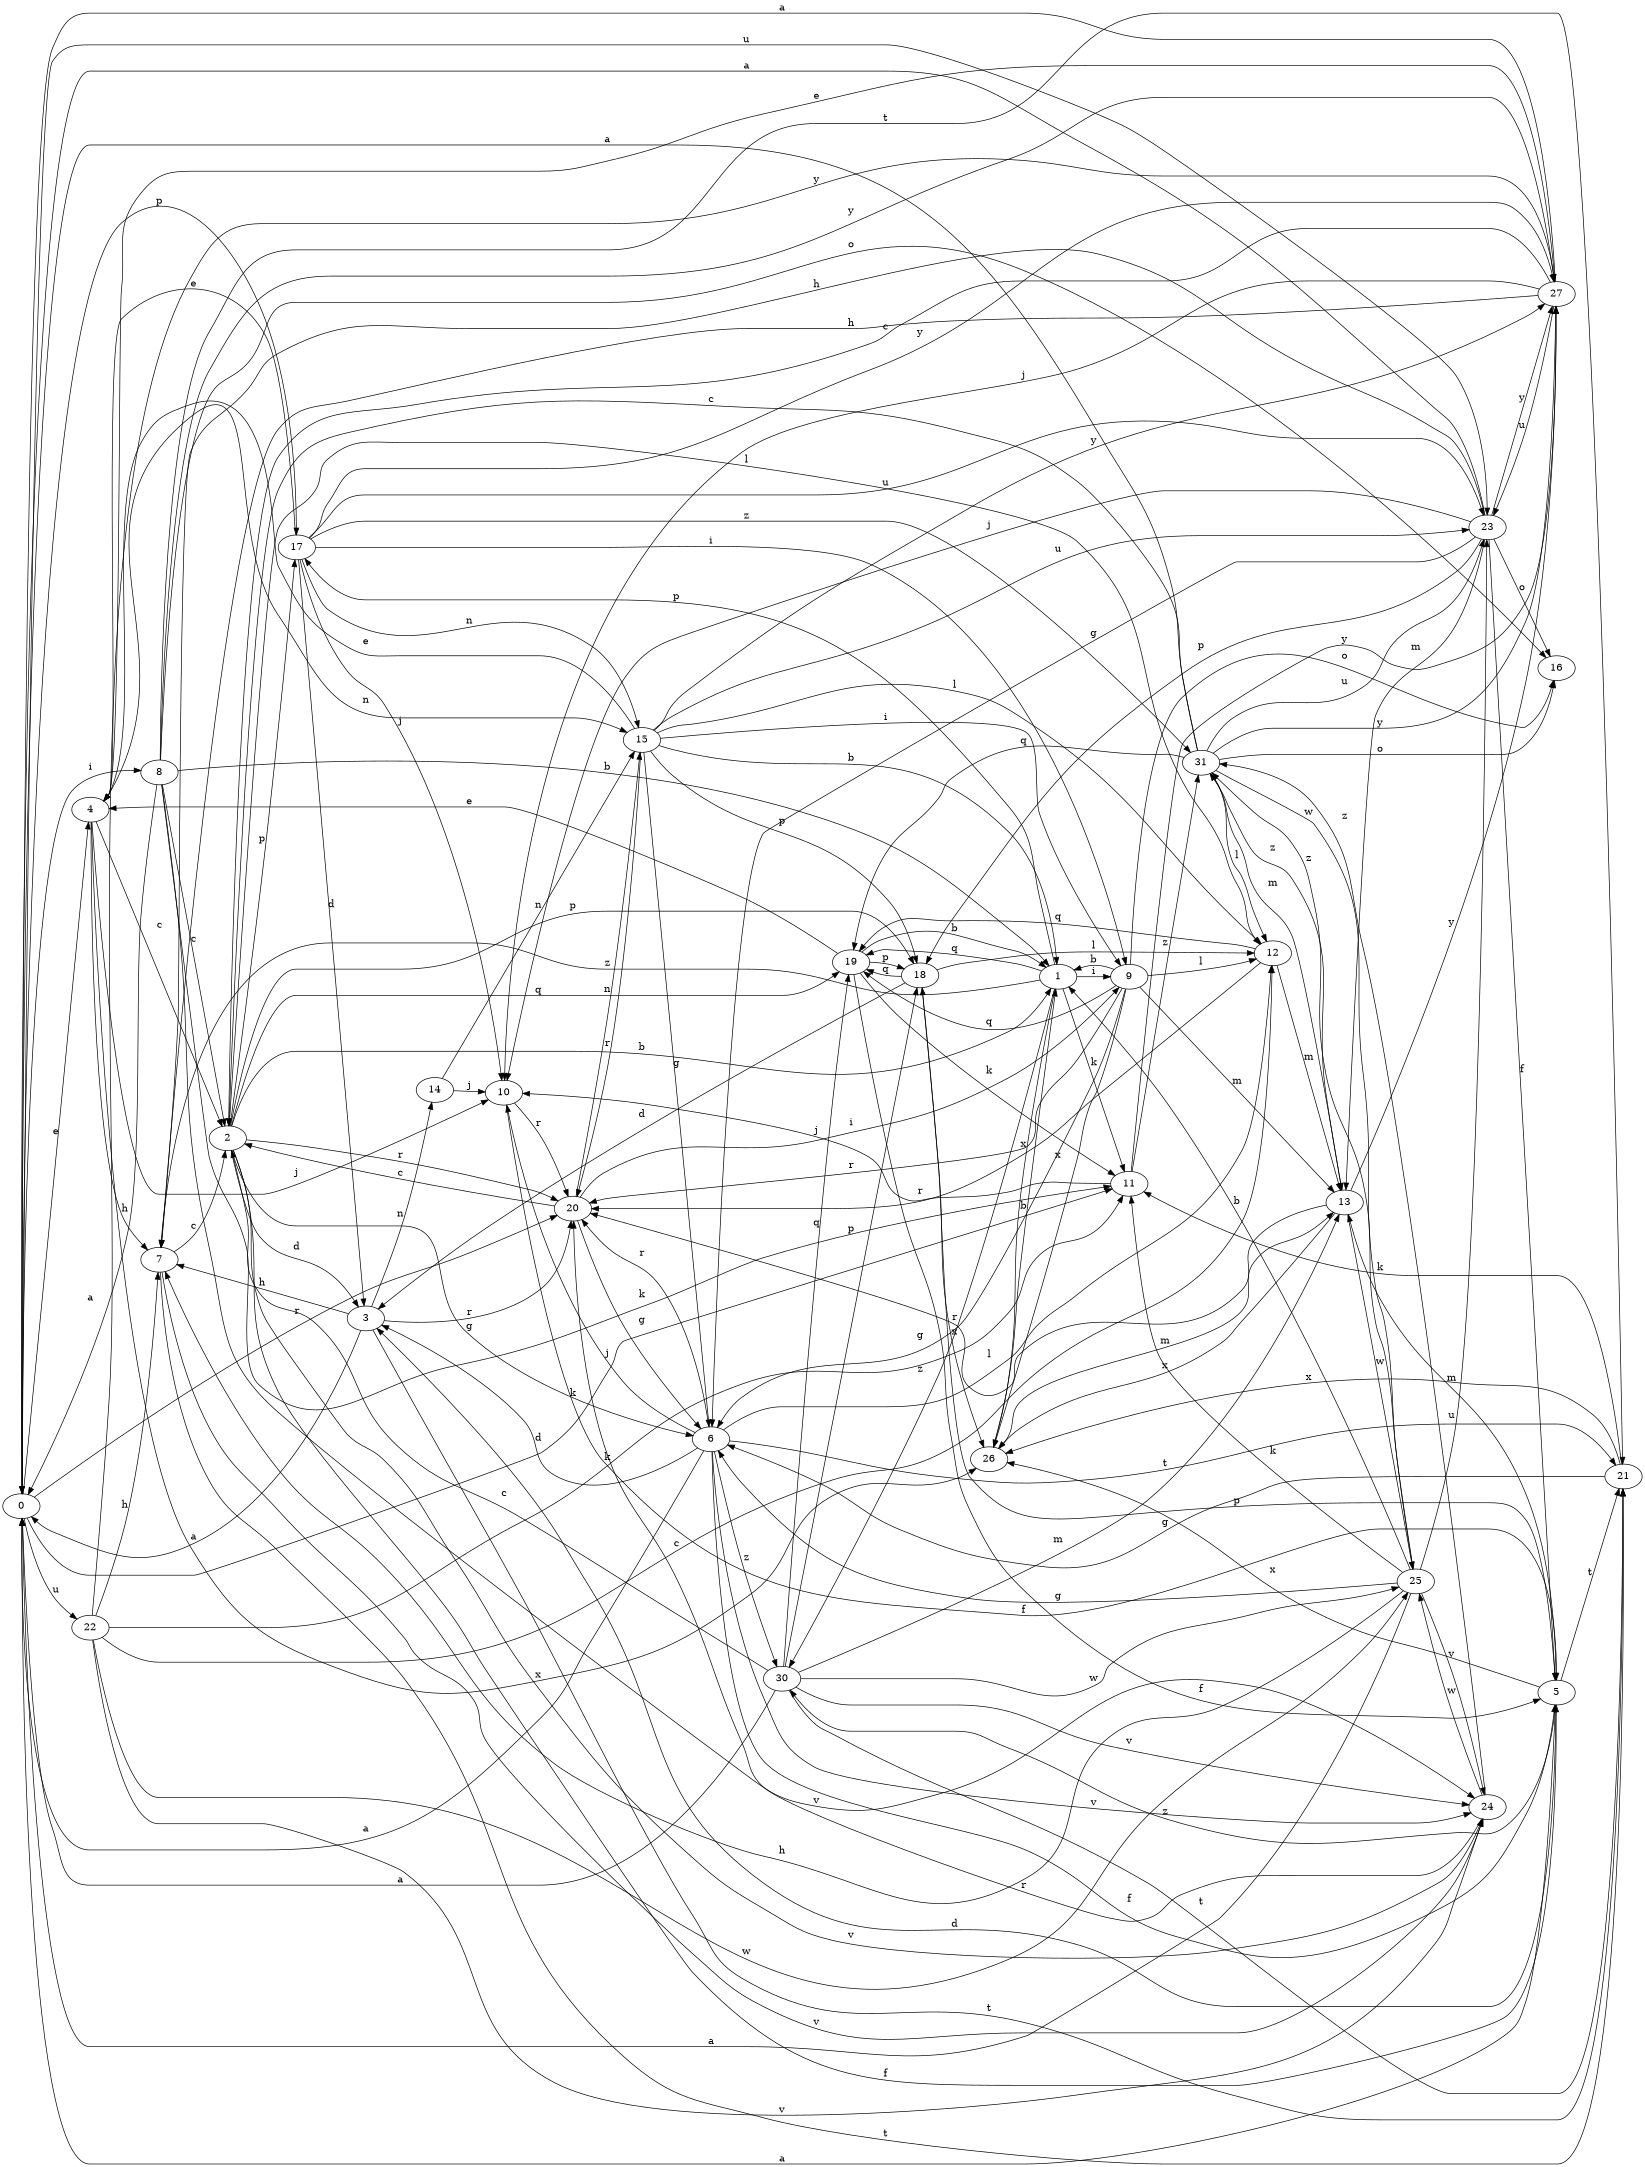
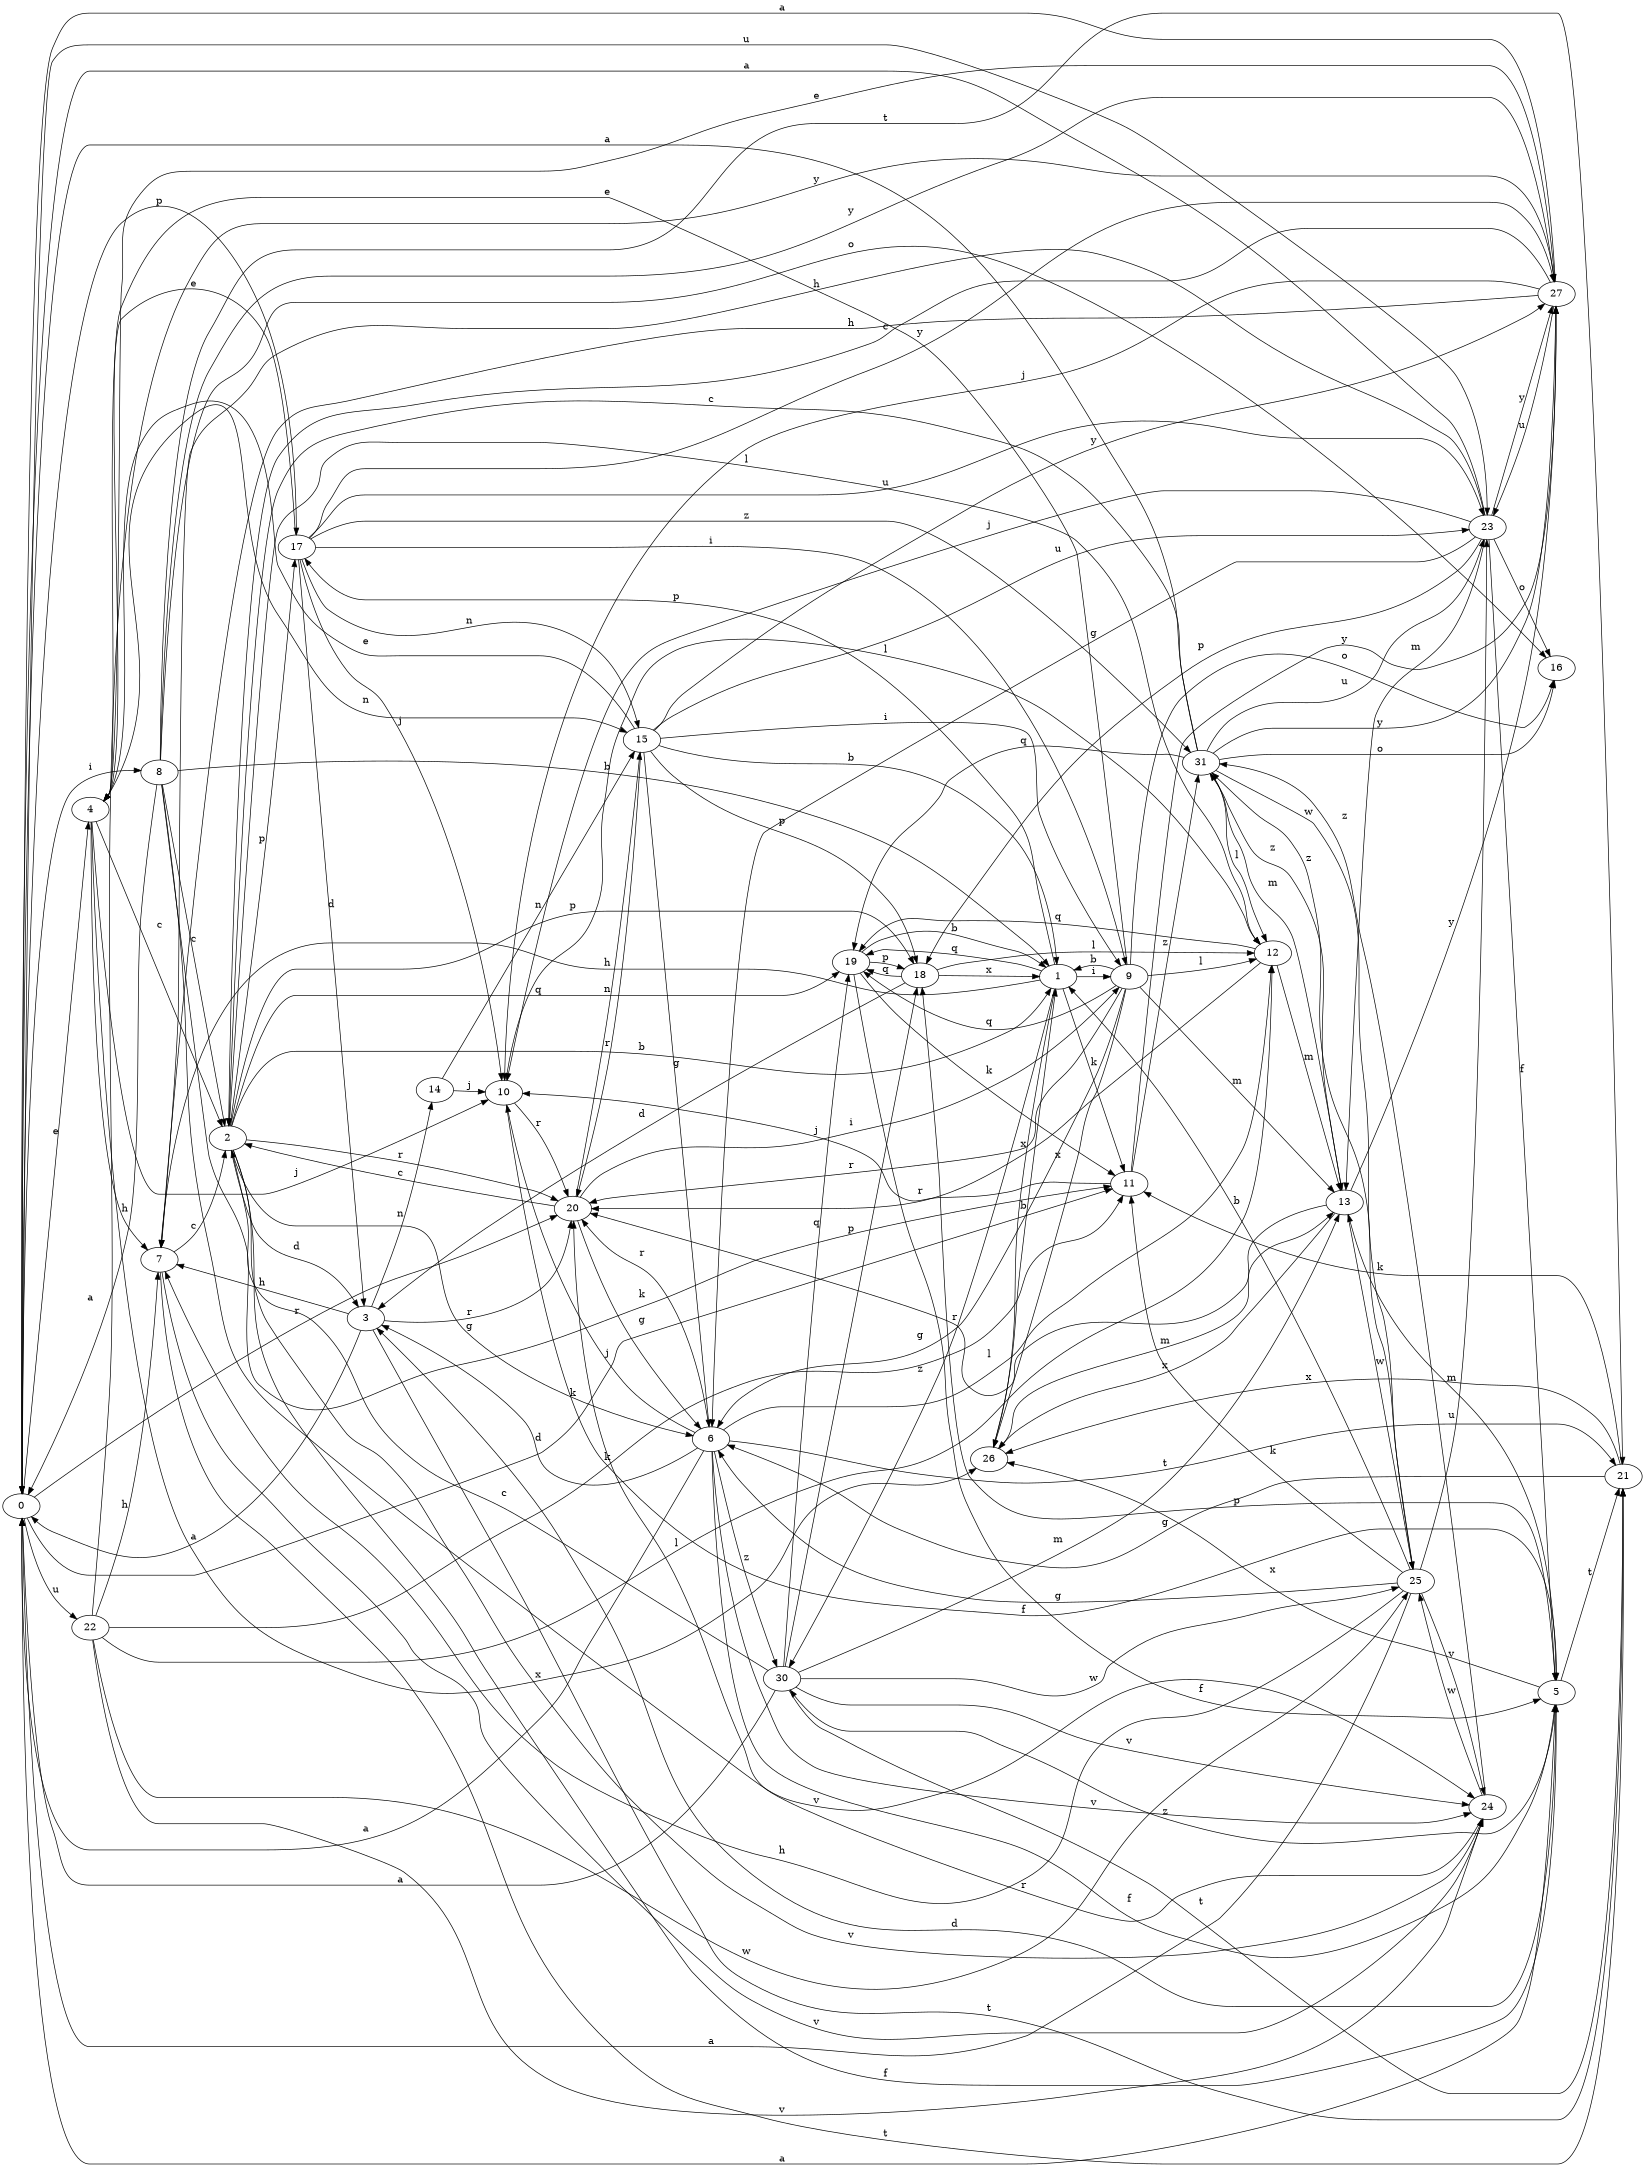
(999, 704) -> (782, 641)
(493, 807) -> (605, 197)
(607, 963) -> (607, 963)
(941, 1216) -> (986, 976)
(676, 1544) -> (676, 1544)
